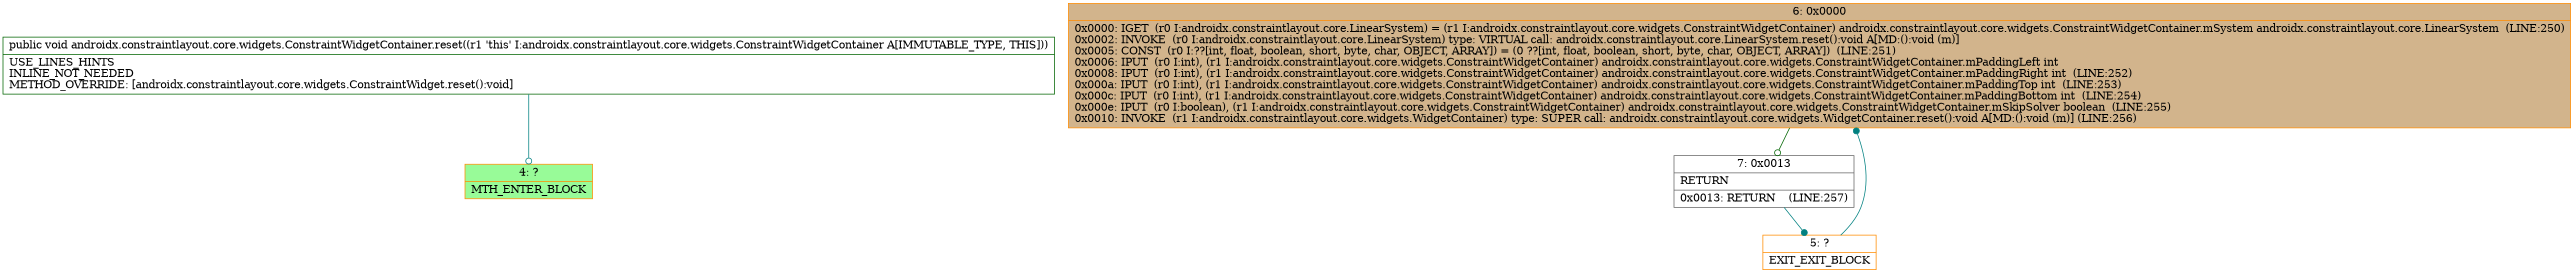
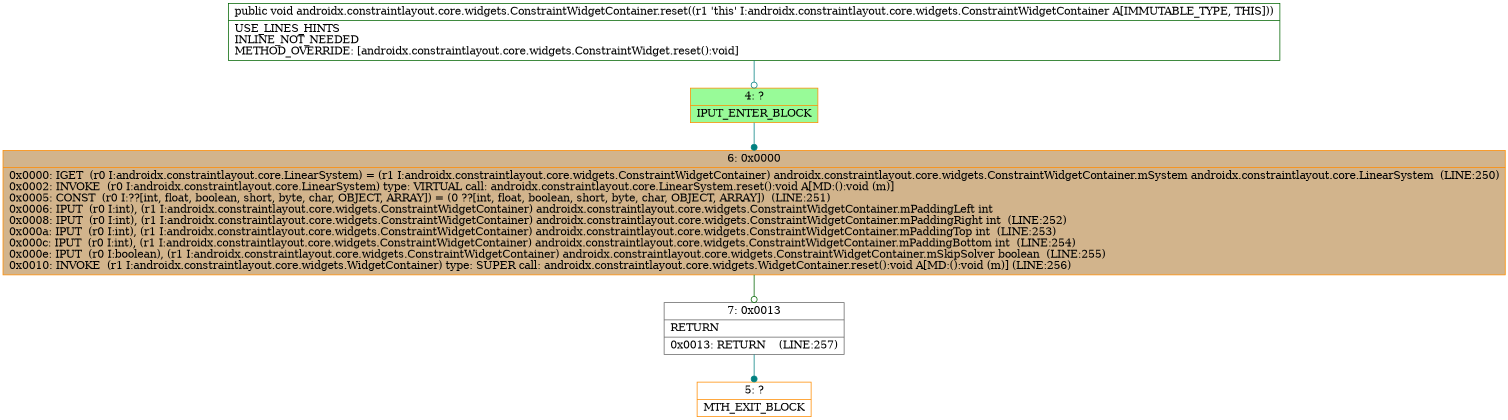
(1866, 188) -> (754, 133)
(529, 190) -> (754, 114)
(1820, 261) -> (754, 408)
